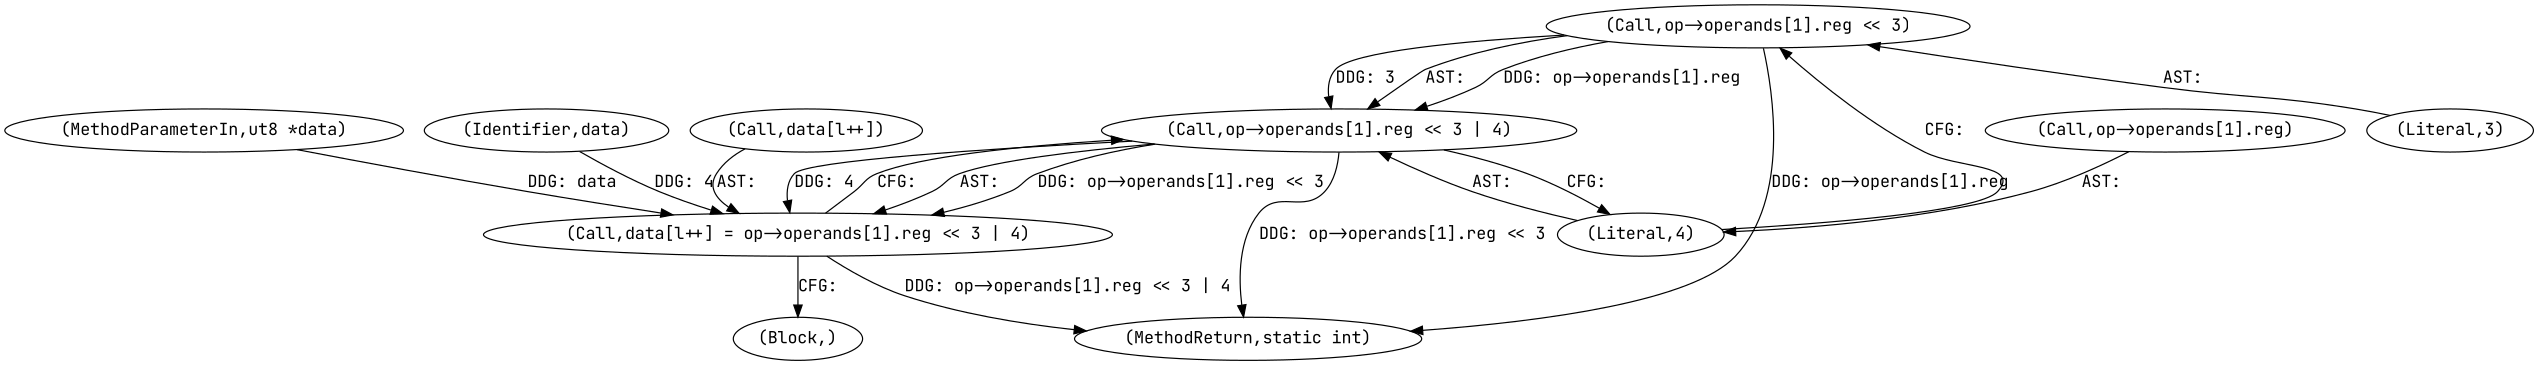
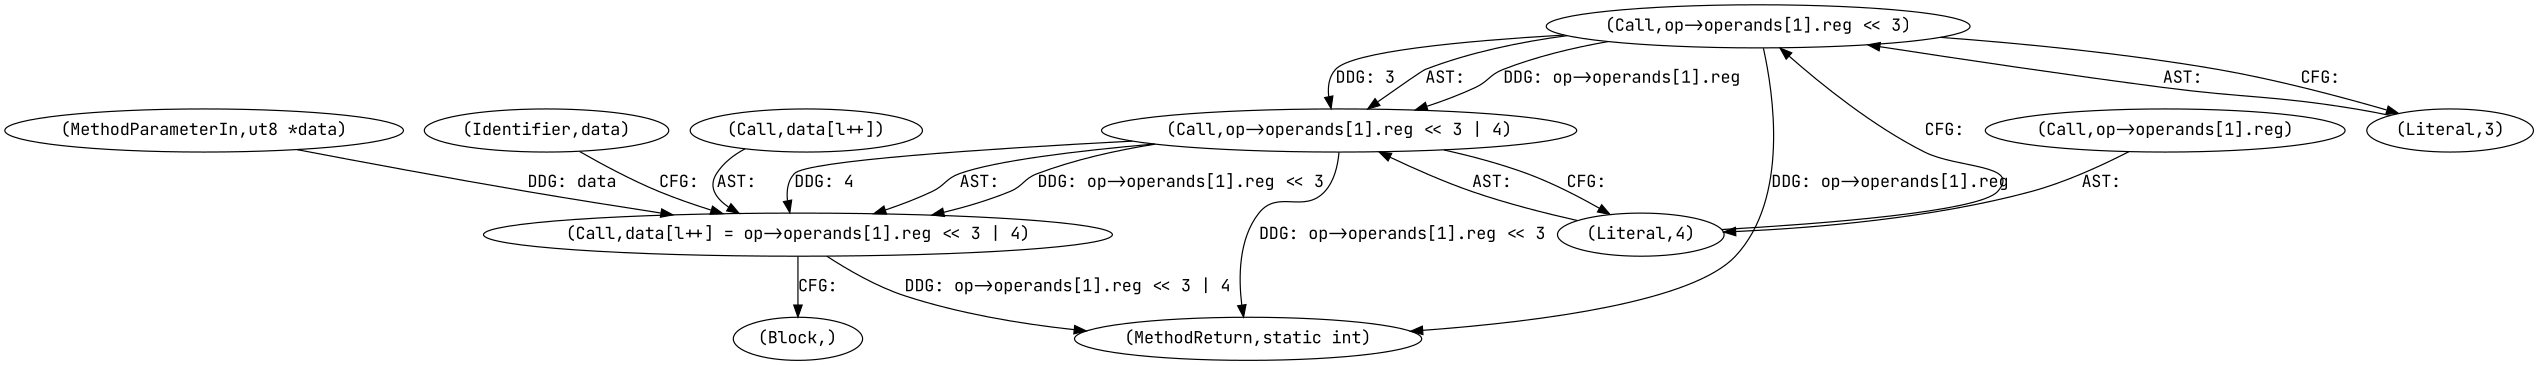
none -> (2165, 61)
(916, 163) -> none
(684, 183) -> (684, 183)
